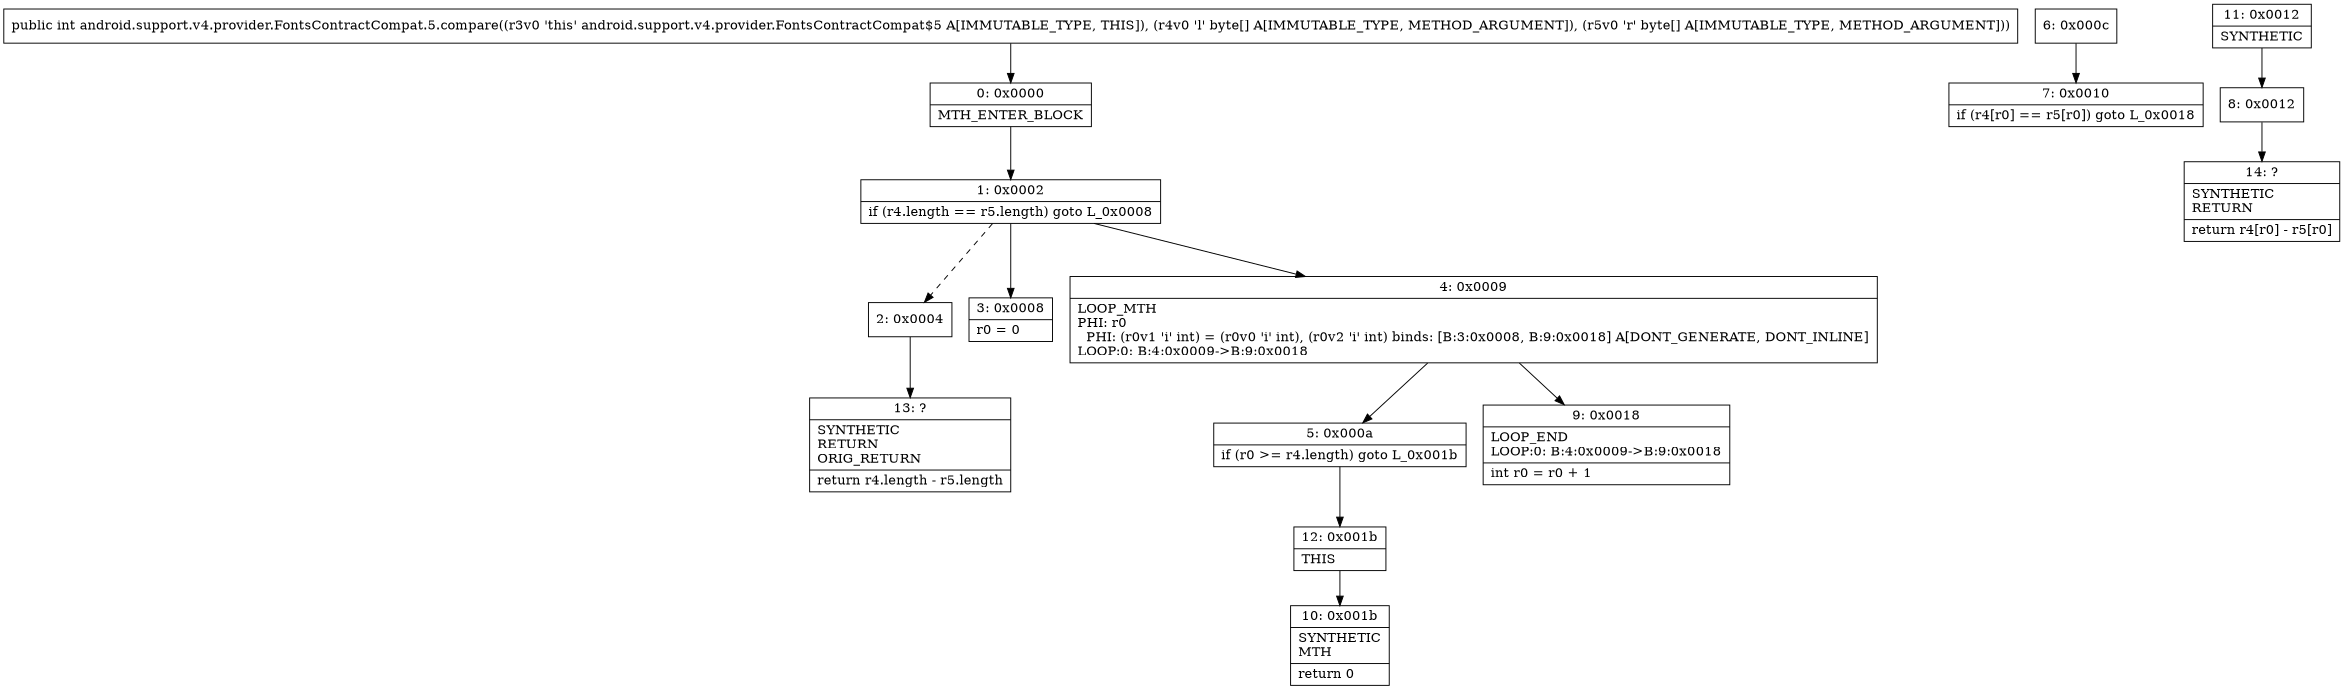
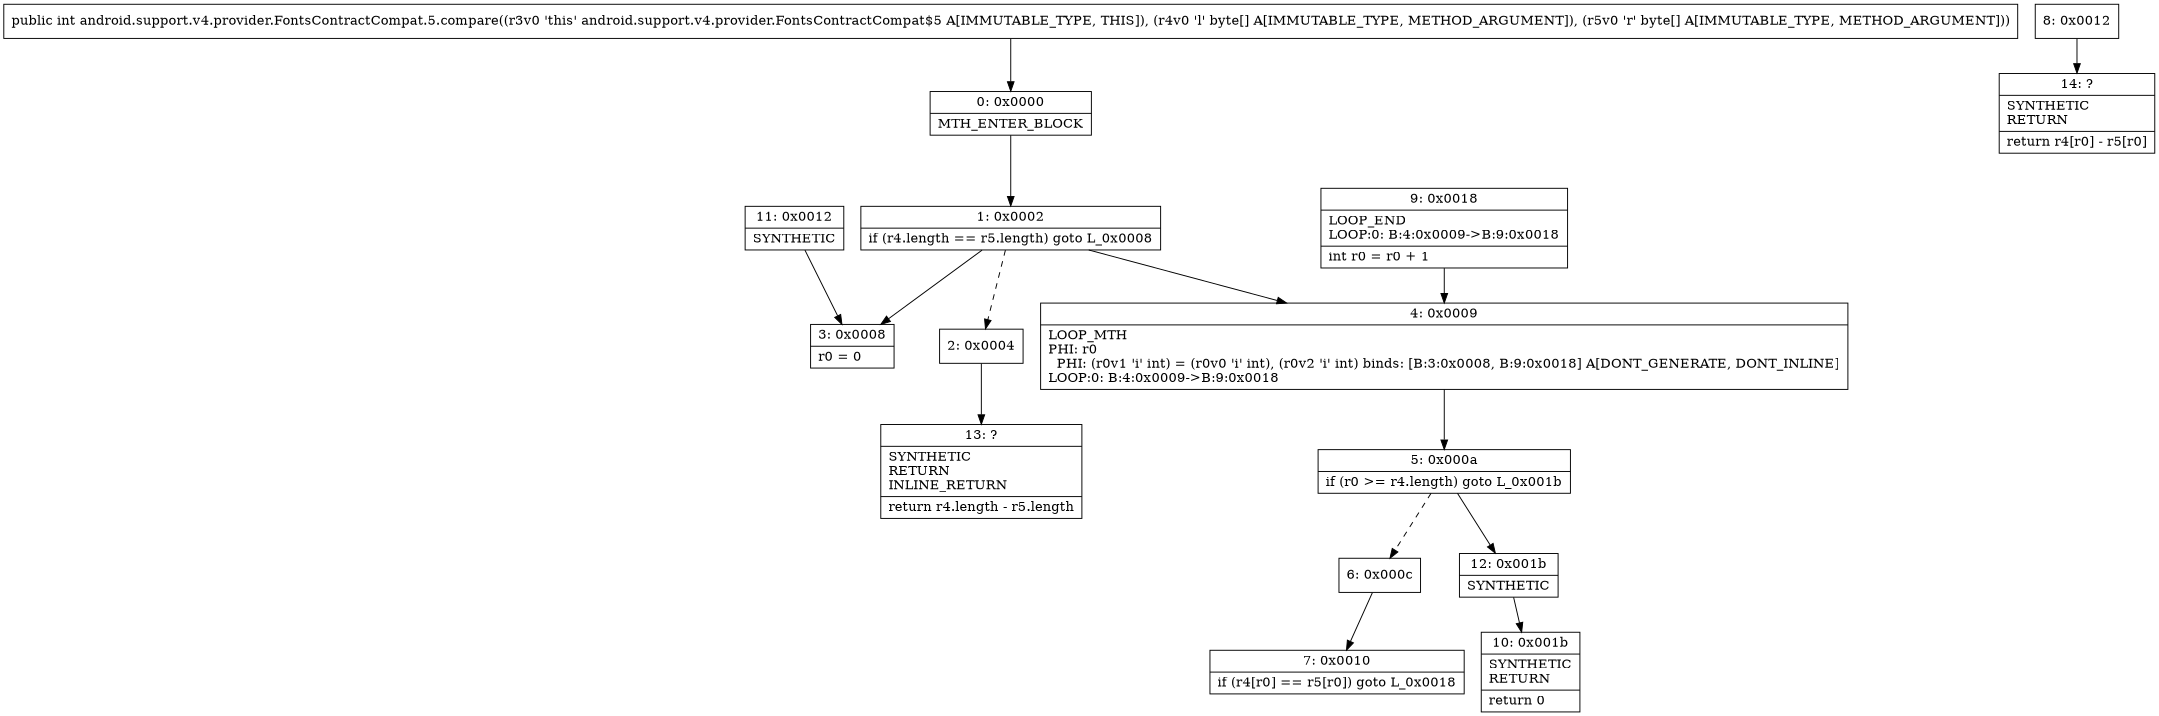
(2262, 63) -> (821, 283)
(1538, 381) -> (1444, 281)
(869, 459) -> (948, 485)
none -> (1413, 522)
(1319, 559) -> (1509, 586)
(1315, 652) -> (1520, 679)
